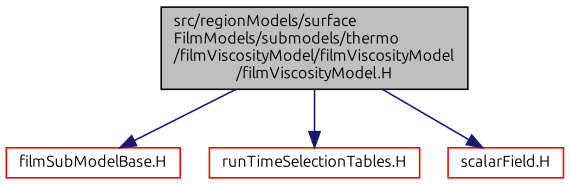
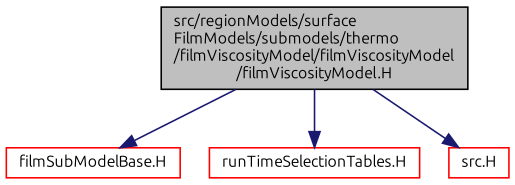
(506, 163) -> (479, 163)
